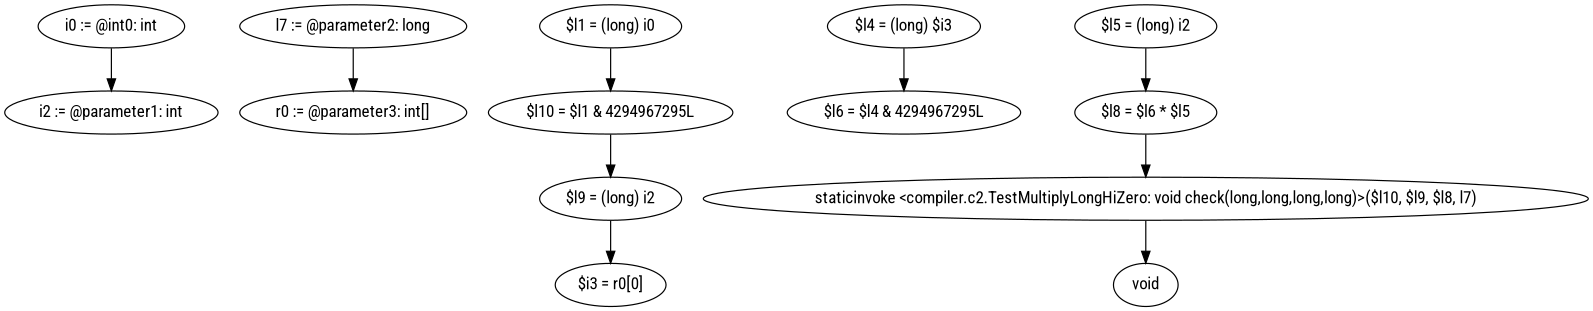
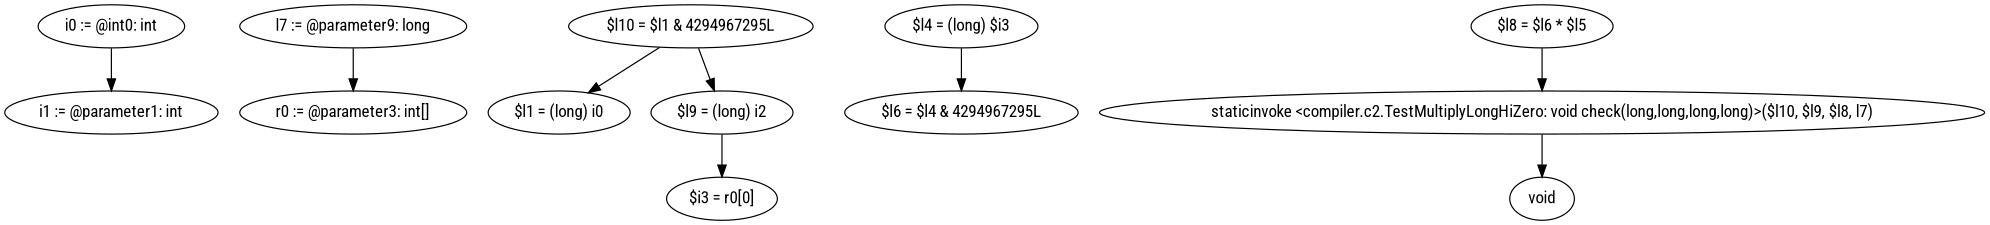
(353, 26) -> (353, 26)
(1146, 26) -> none
(611, 64) -> (629, 67)
(111, 113) -> (111, 113)
